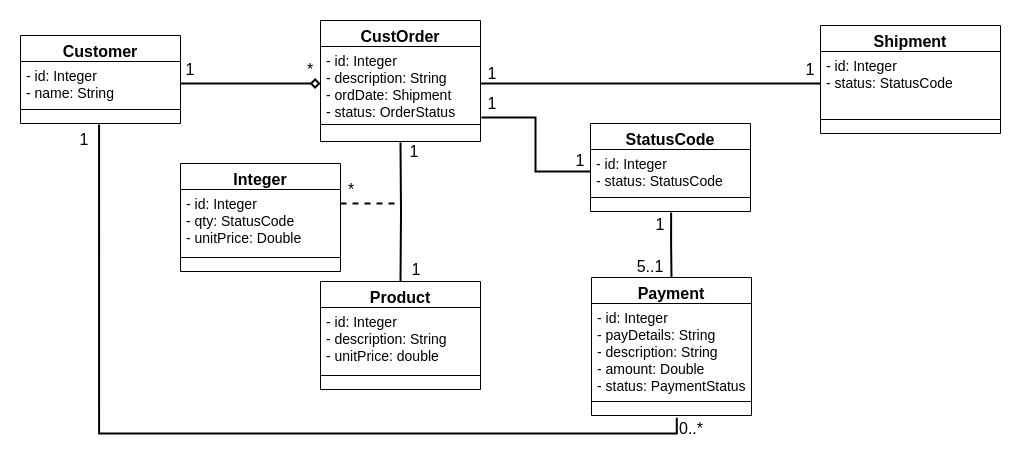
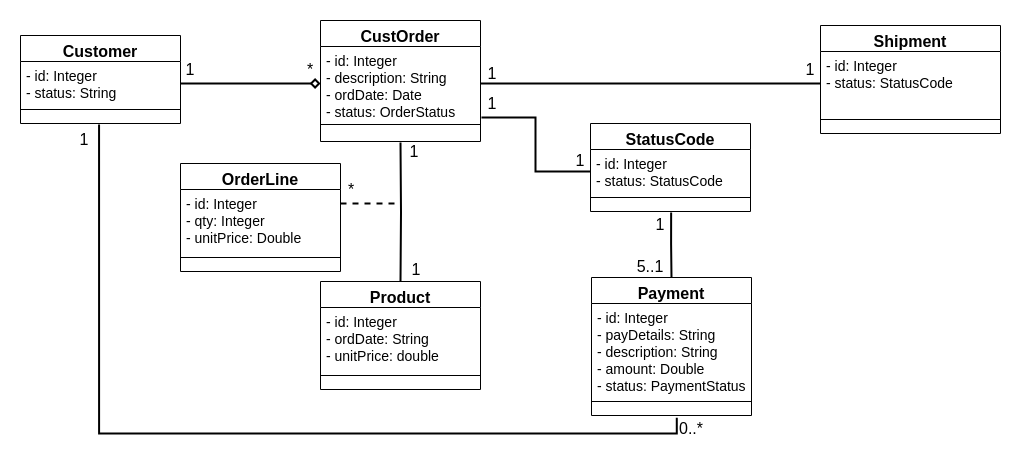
(370, 61) -> (370, 61)
(70, 76) -> (70, 76)
(260, 180) -> (260, 180)
(230, 204) -> (230, 204)
(370, 322) -> (370, 322)
